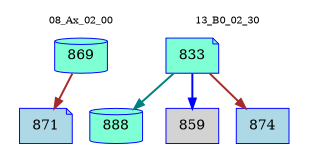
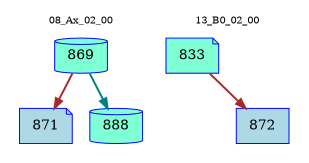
(227, 21) -> (227, 21)
(165, 81) -> (96, 86)
(192, 126) -> none
(263, 126) -> (263, 126)
